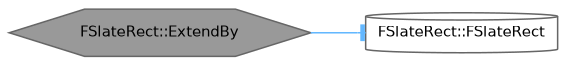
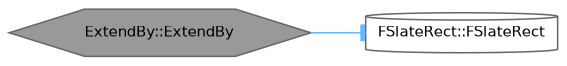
(160, 33) -> (160, 33)
